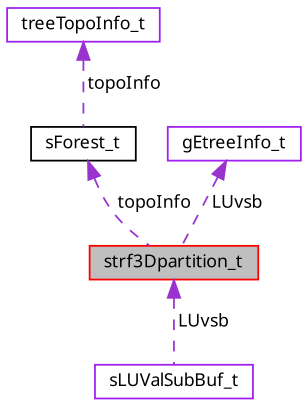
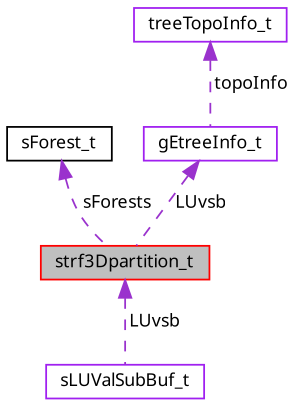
(83, 93) -> (210, 93)
(153, 203) -> (115, 203)
